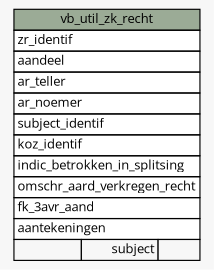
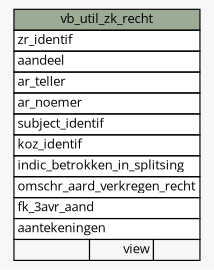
(133, 249) -> (137, 249)
